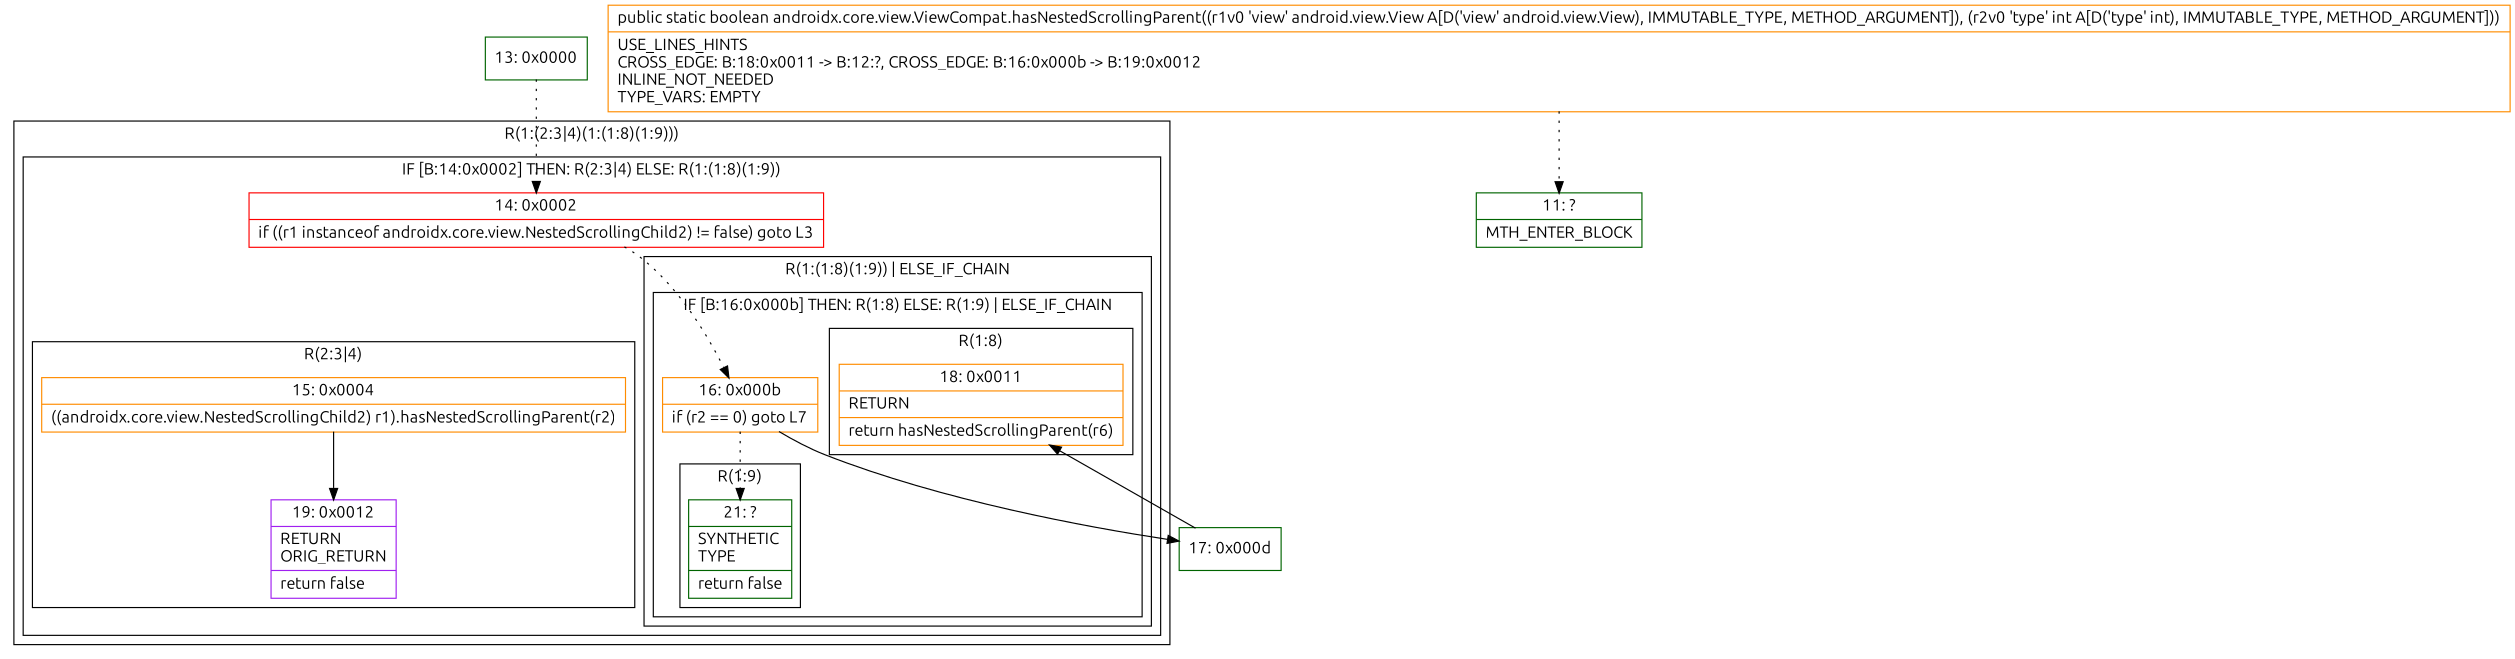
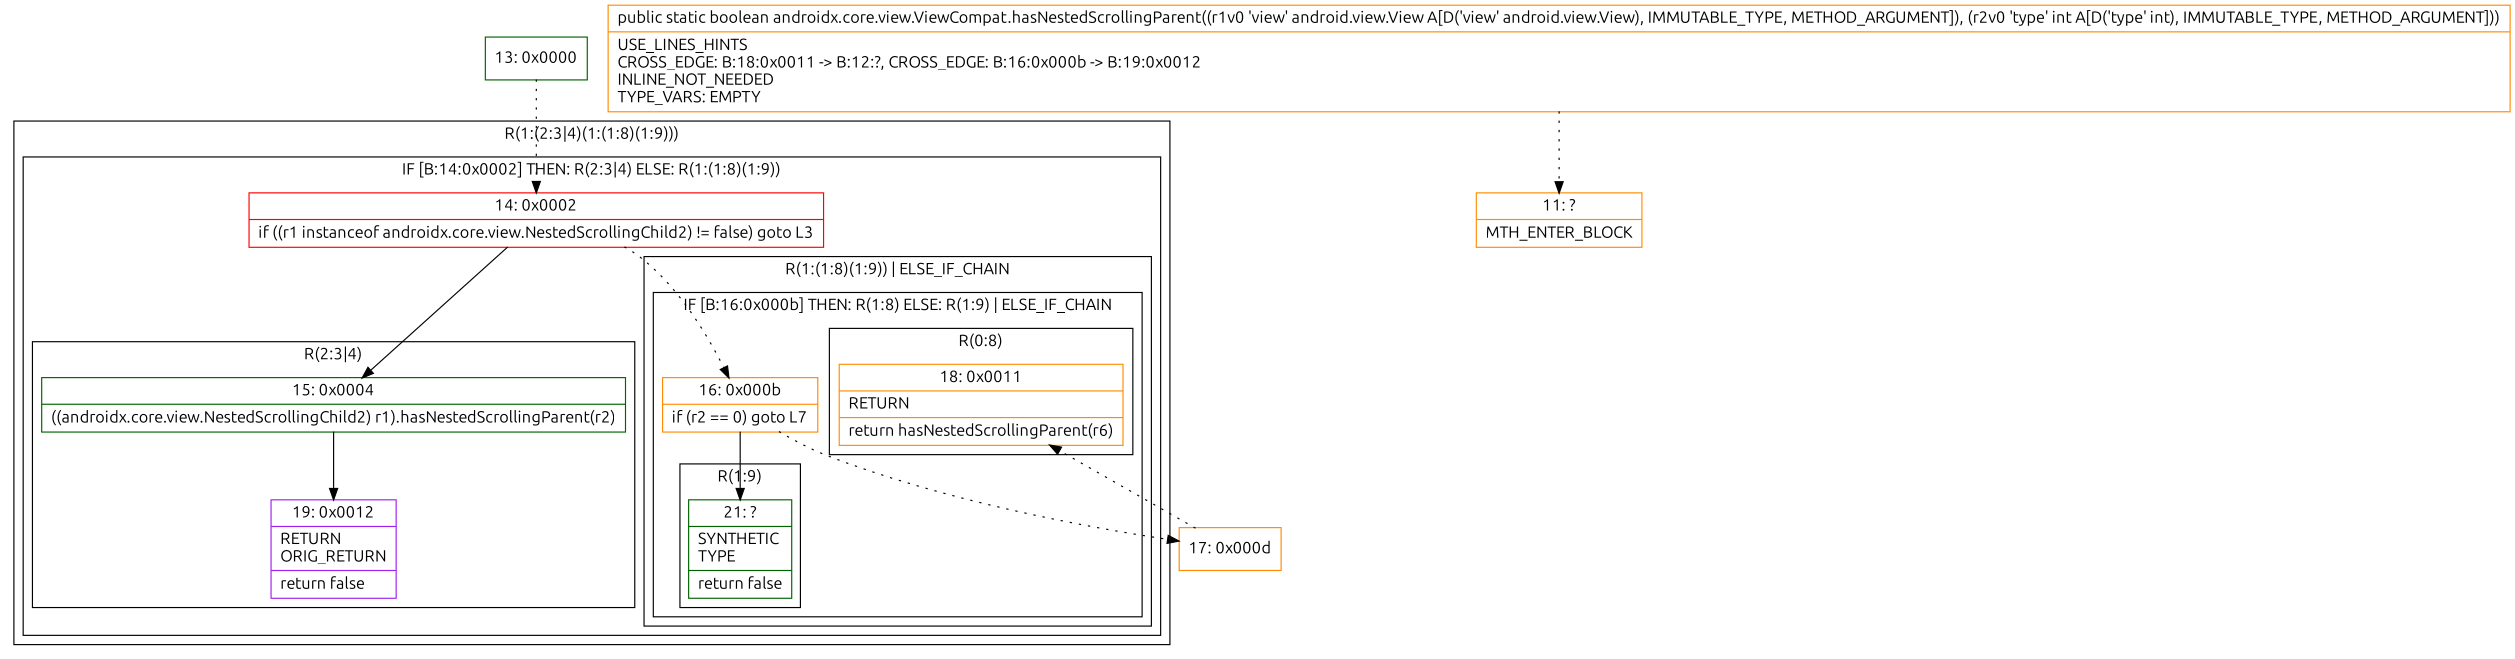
(1559, 220) -> (1559, 220)
none -> (439, 308)
(981, 342) -> (981, 342)
(334, 405) -> (334, 405)
(740, 456) -> (740, 456)
(1128, 489) -> (1128, 489)
(969, 500) -> (969, 500)
(1230, 549) -> (1230, 549)
